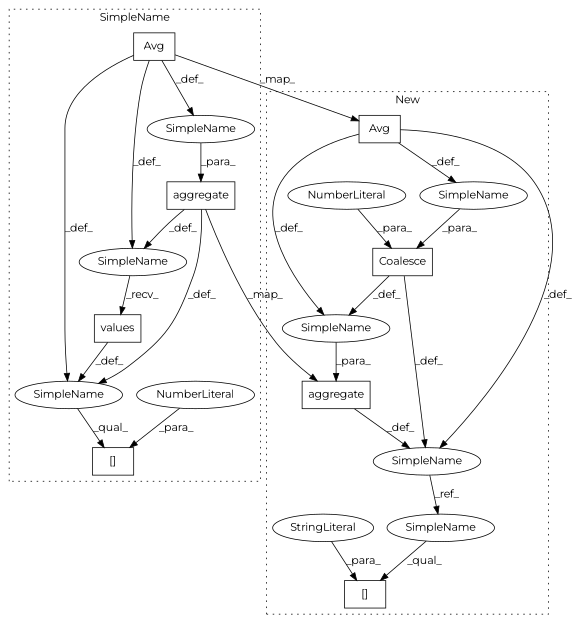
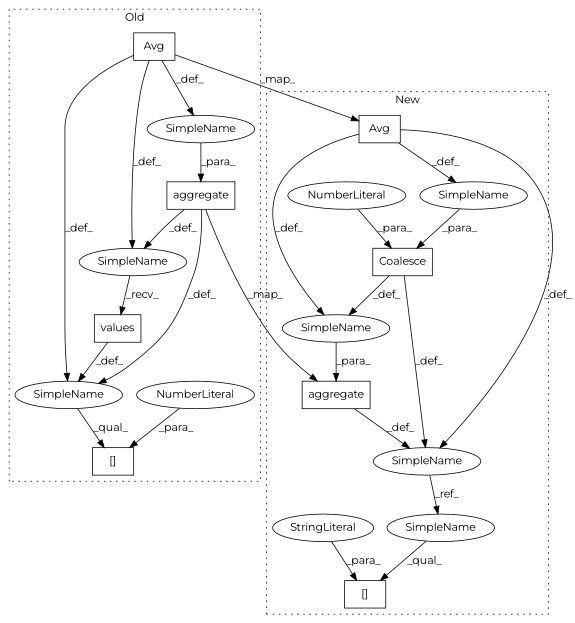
(135, 18) -> (135, 18)
